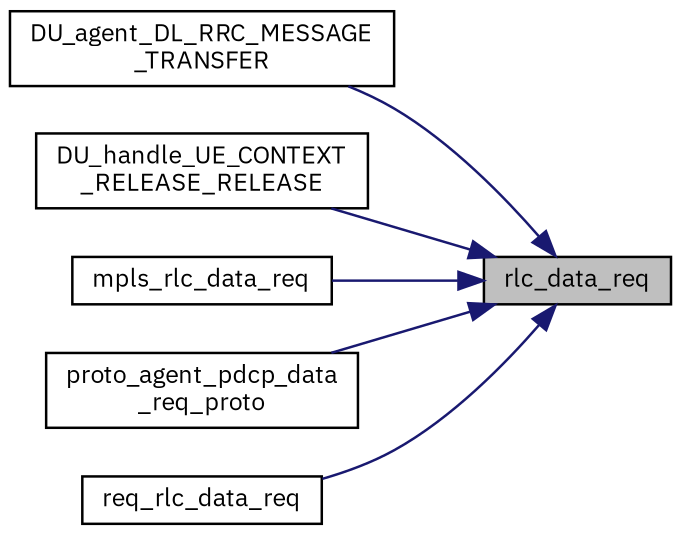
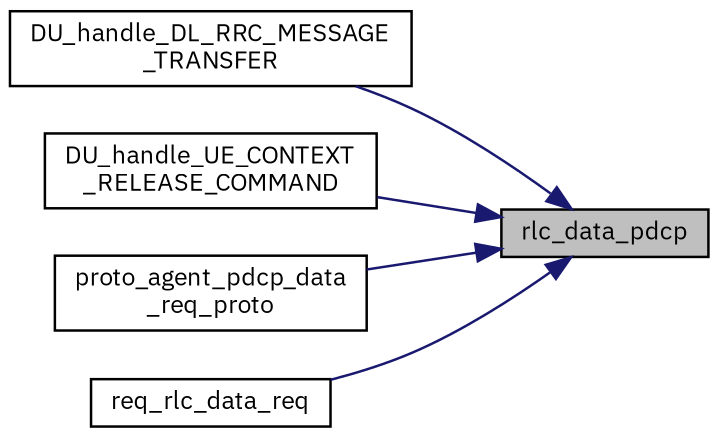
(202, 49) -> (211, 49)
(202, 171) -> (211, 171)
(202, 281) -> none
(577, 281) -> (605, 233)
